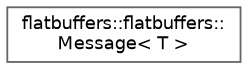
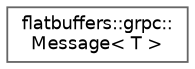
(124, 35) -> (97, 35)
